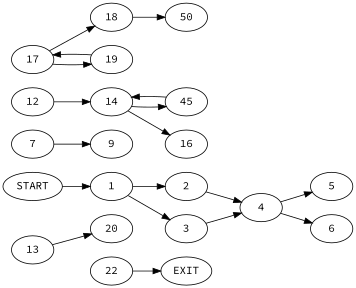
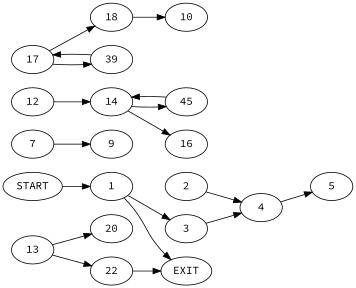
(186, 17) -> (186, 17)
(112, 60) -> (112, 60)
(145, 186) -> (145, 226)
(332, 229) -> none
none -> (68, 259)
